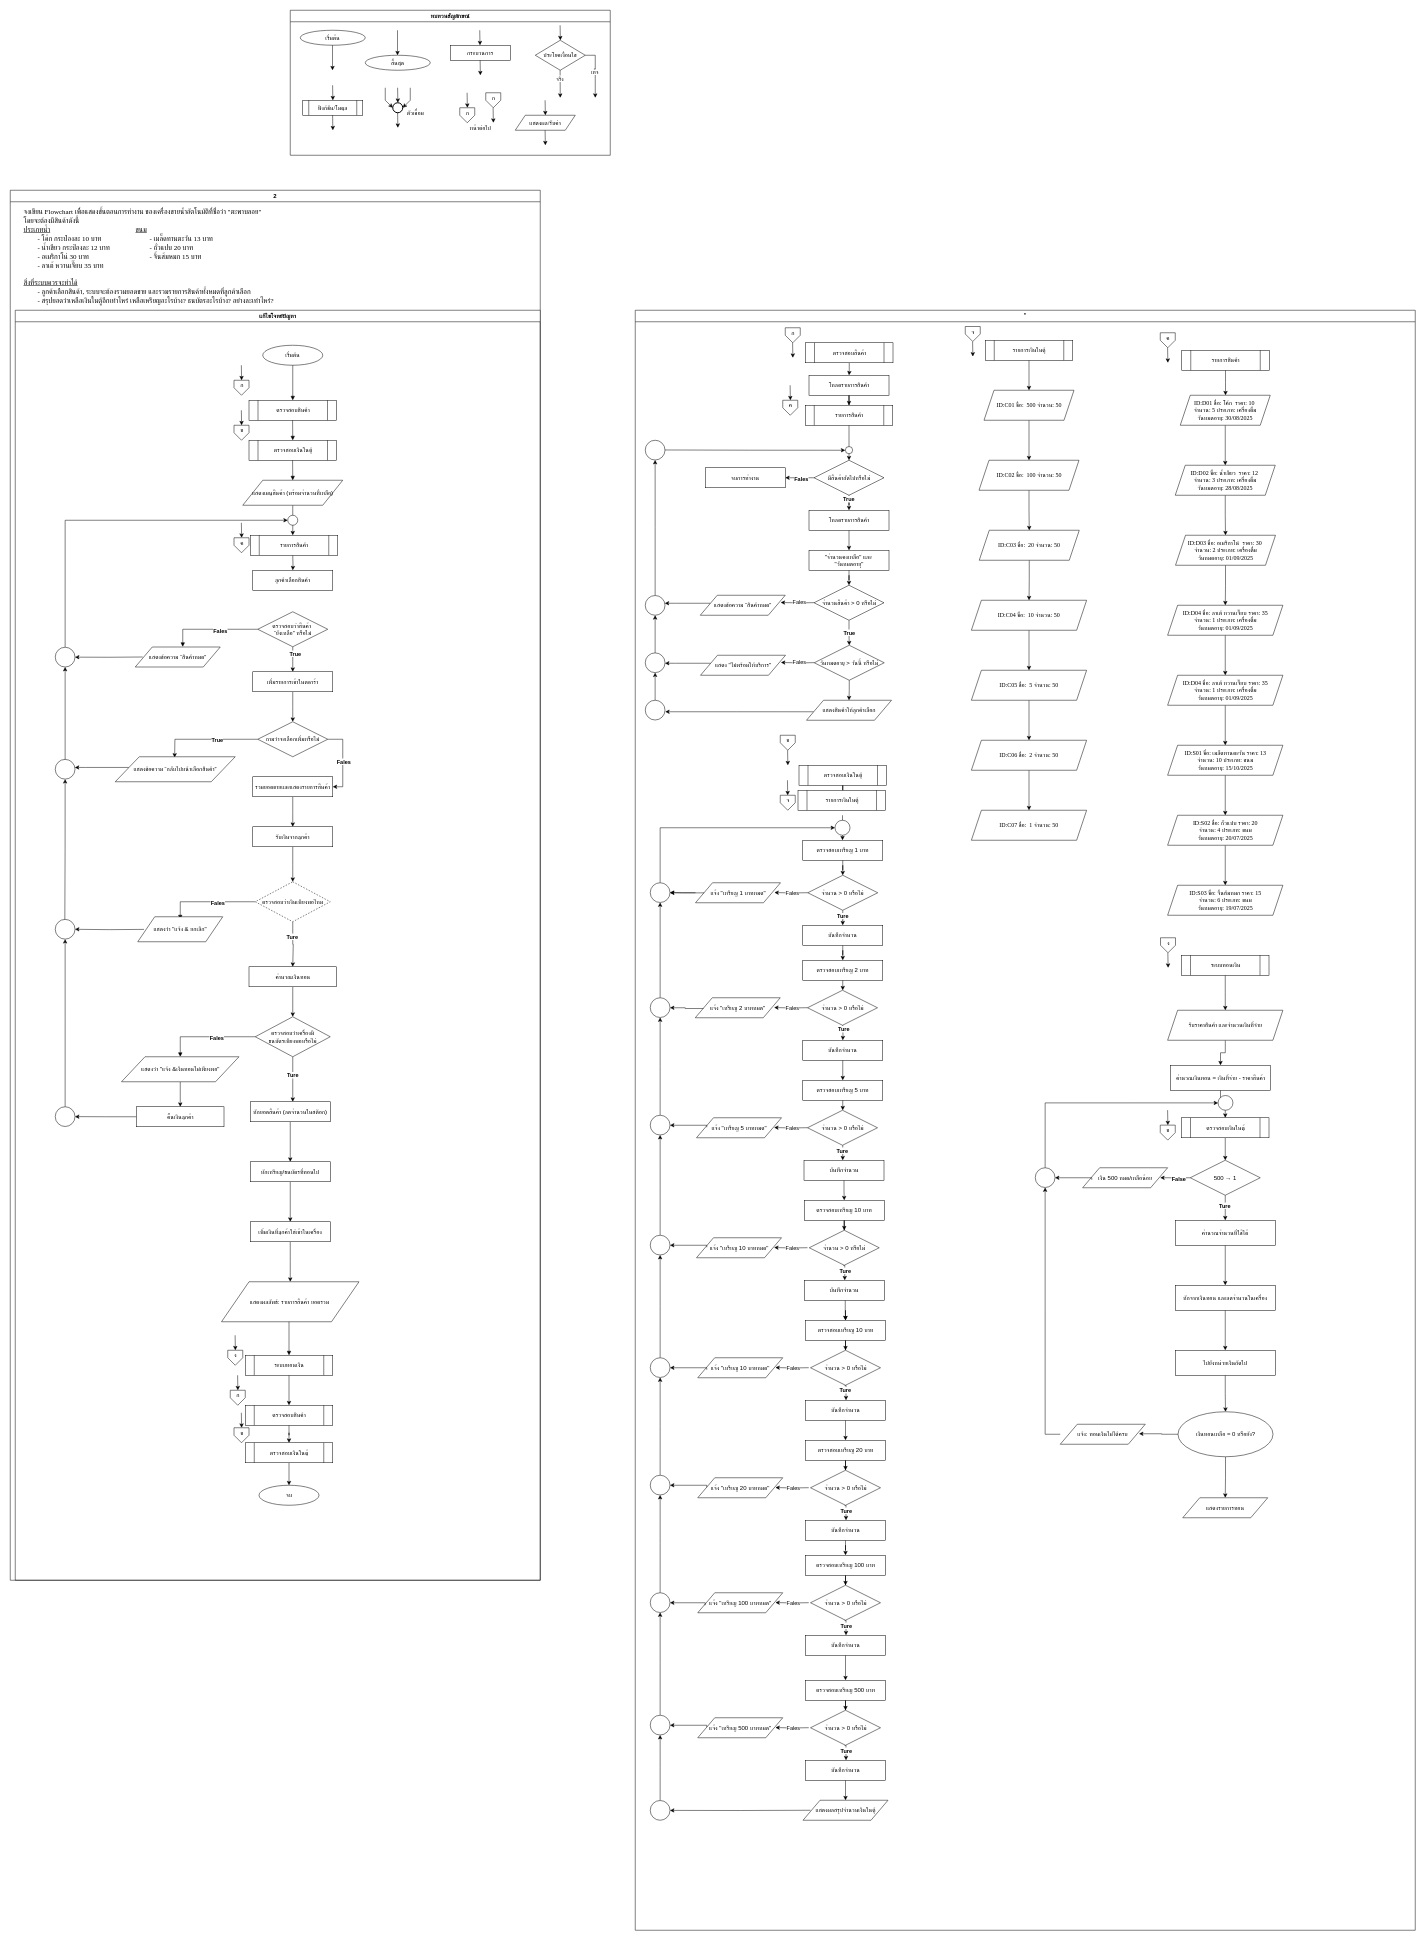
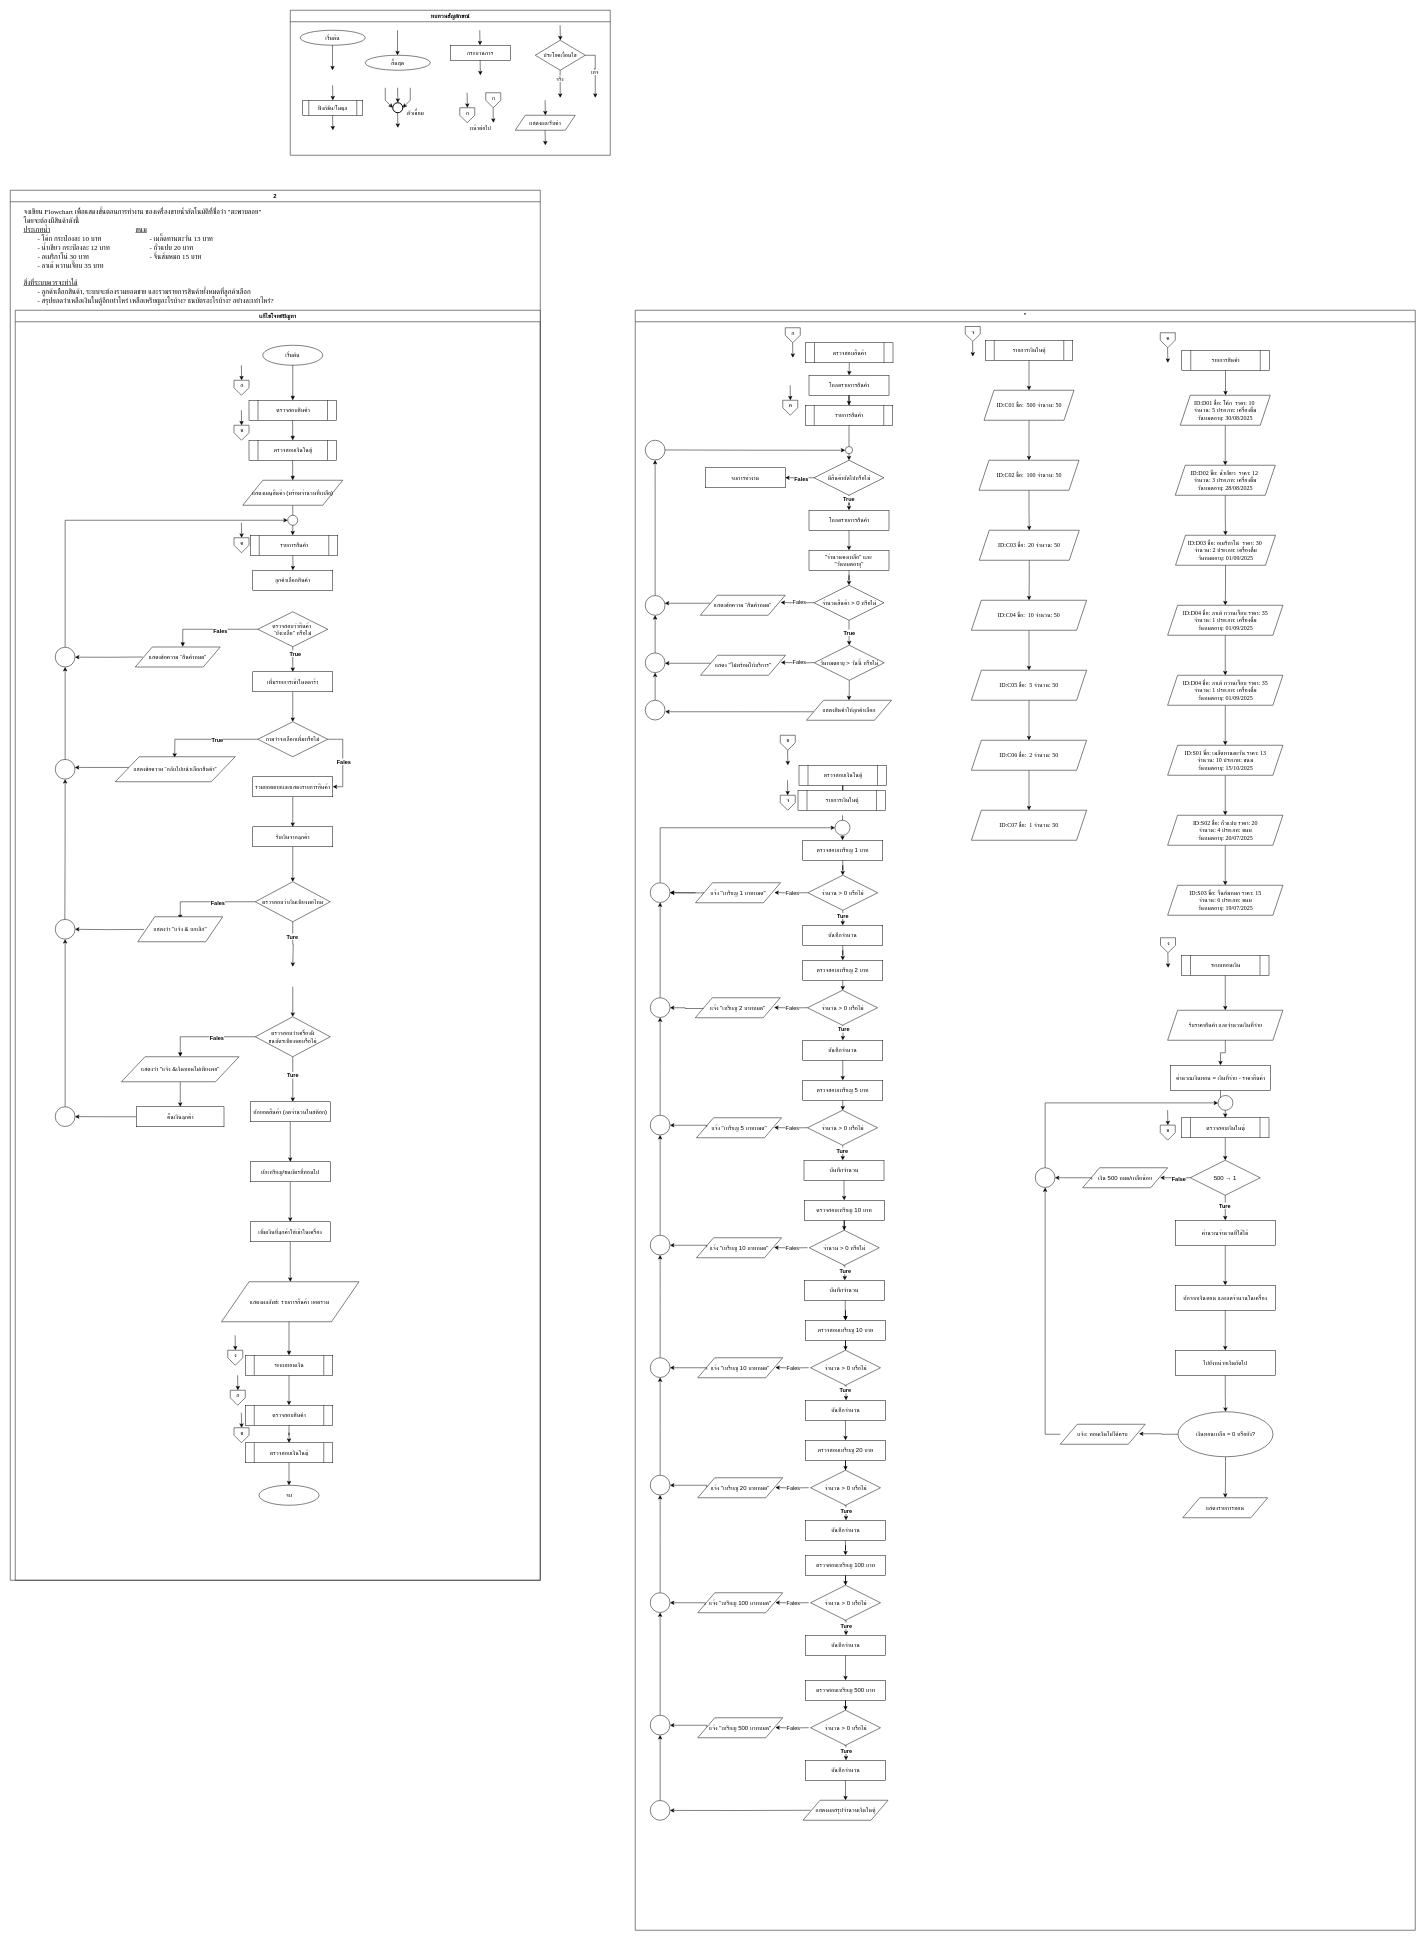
(293, 902) -> (293, 902)
(293, 977) -> none
